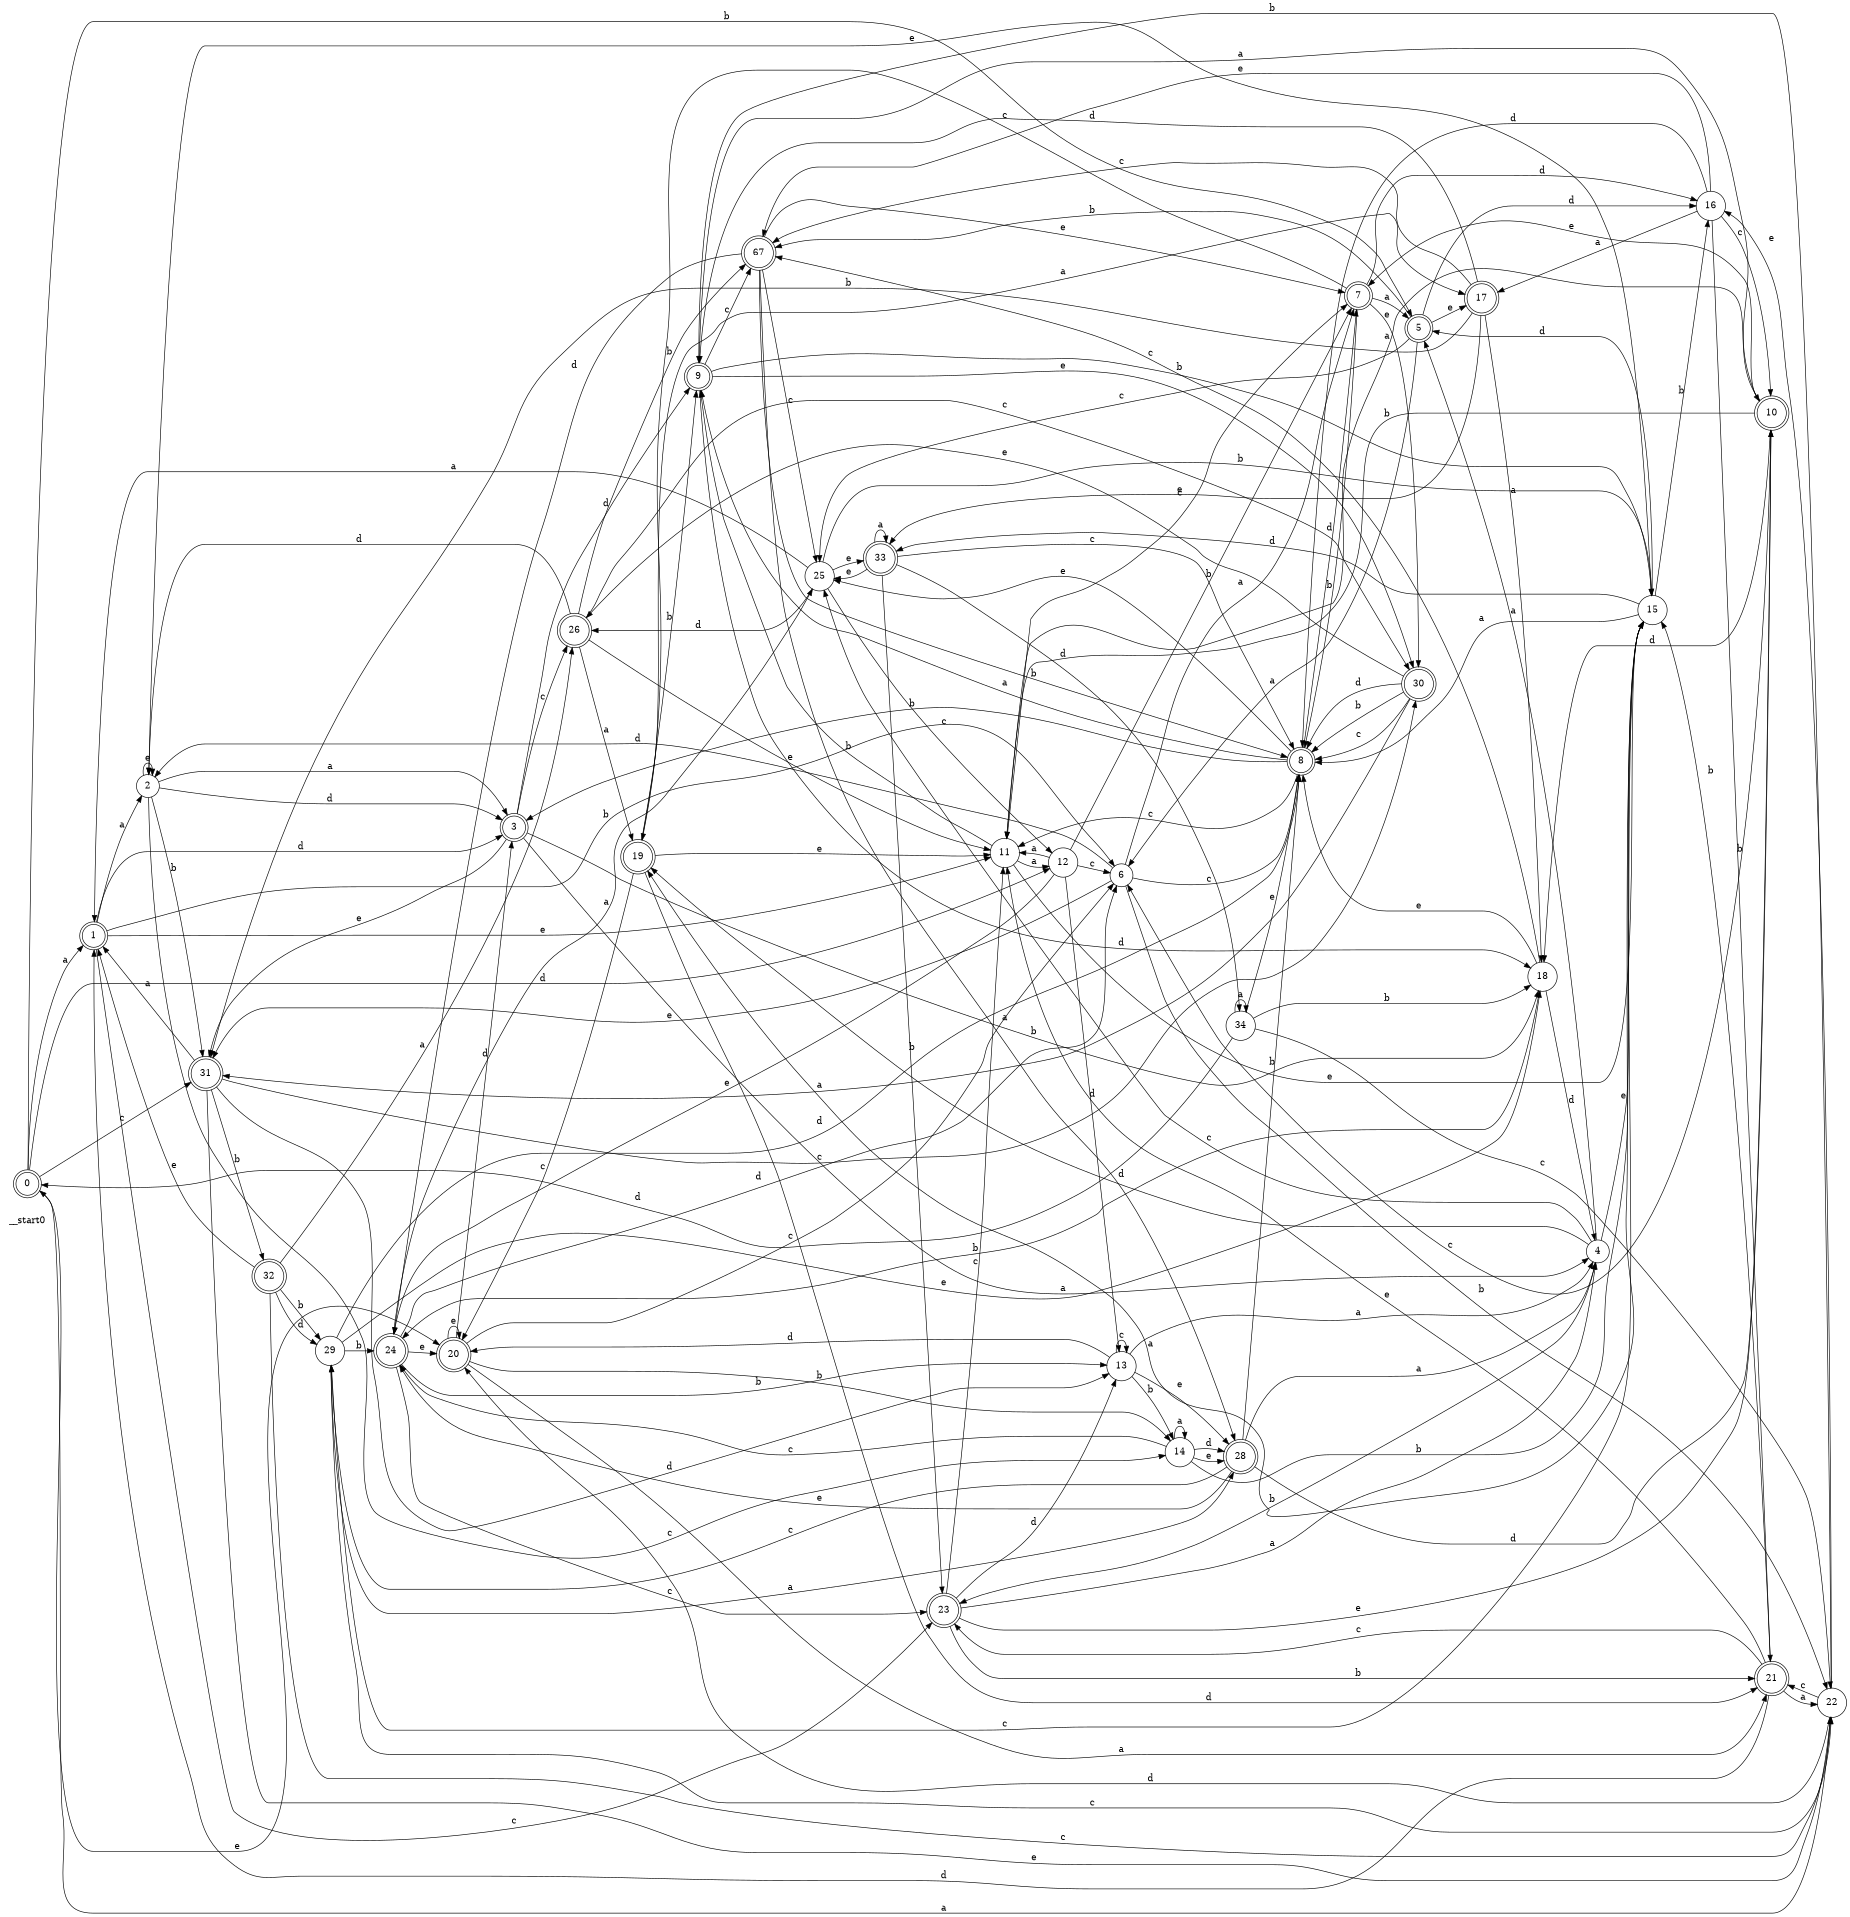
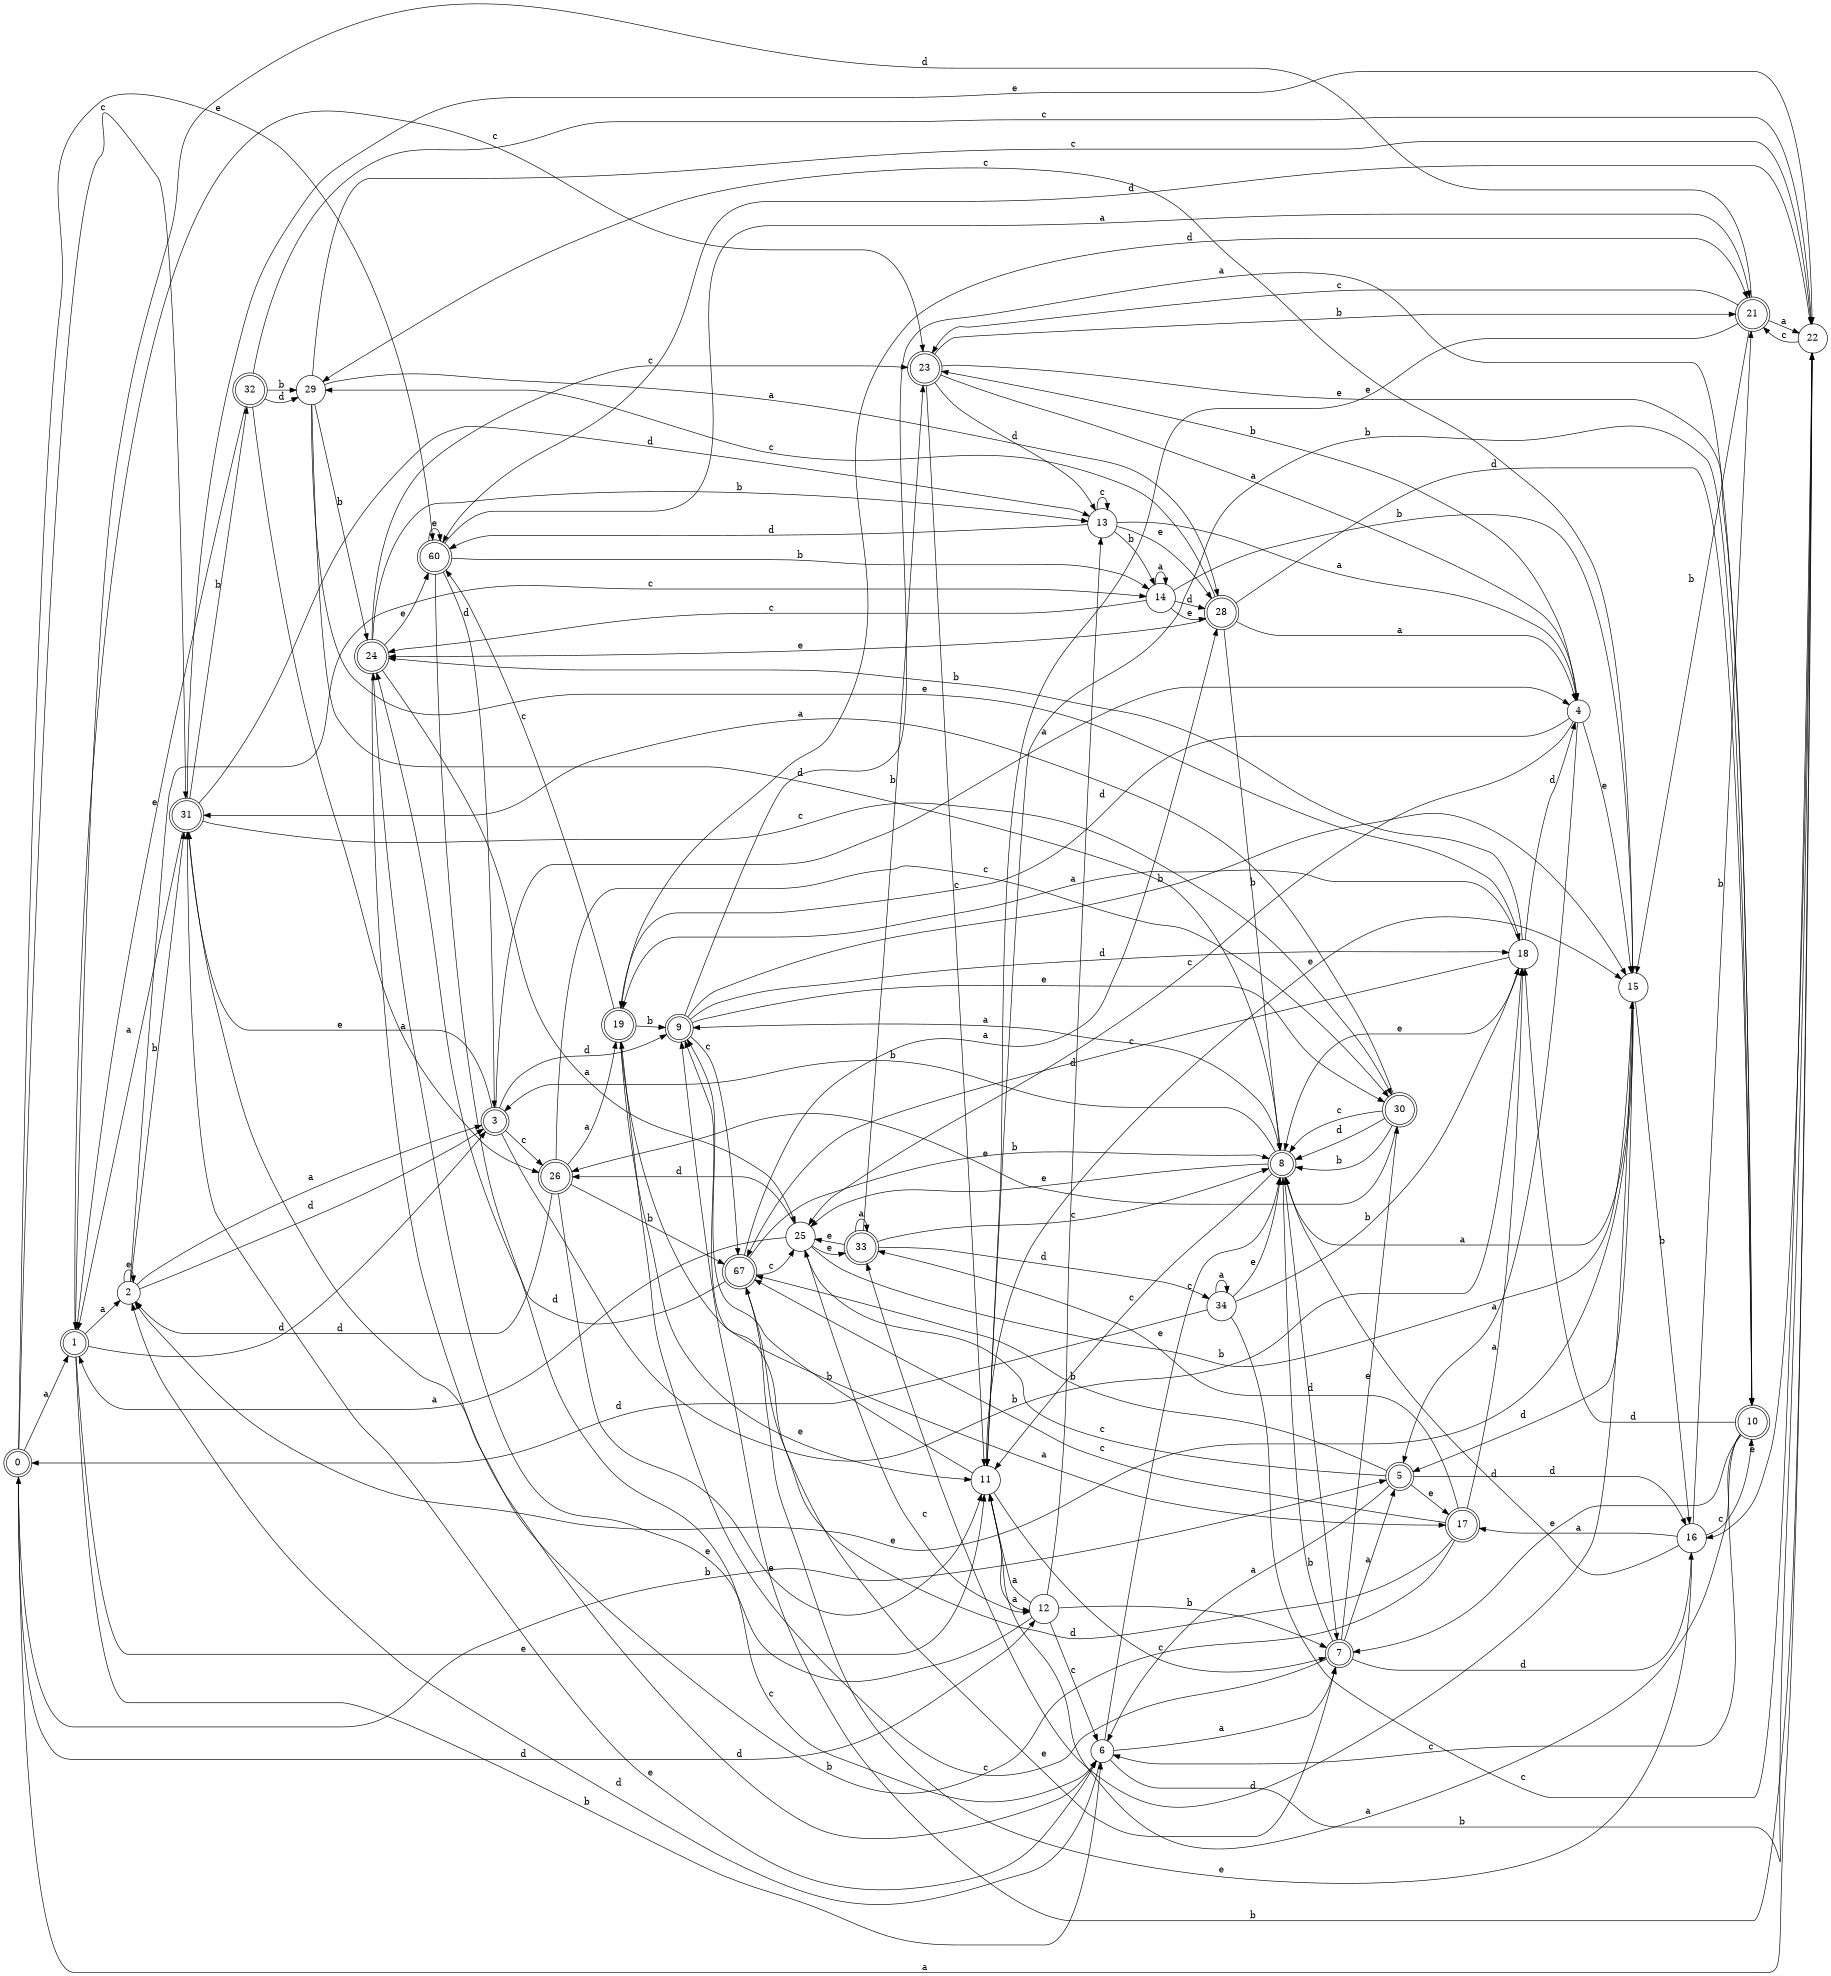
(27, 1221) -> none
(454, 1355) -> (435, 557)
(1380, 1503) -> (1067, 886)
